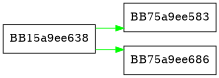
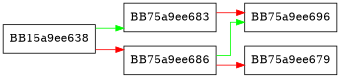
(170, 17) -> (170, 17)
none -> (291, 17)
(106, 50) -> (106, 50)
none -> (291, 60)
